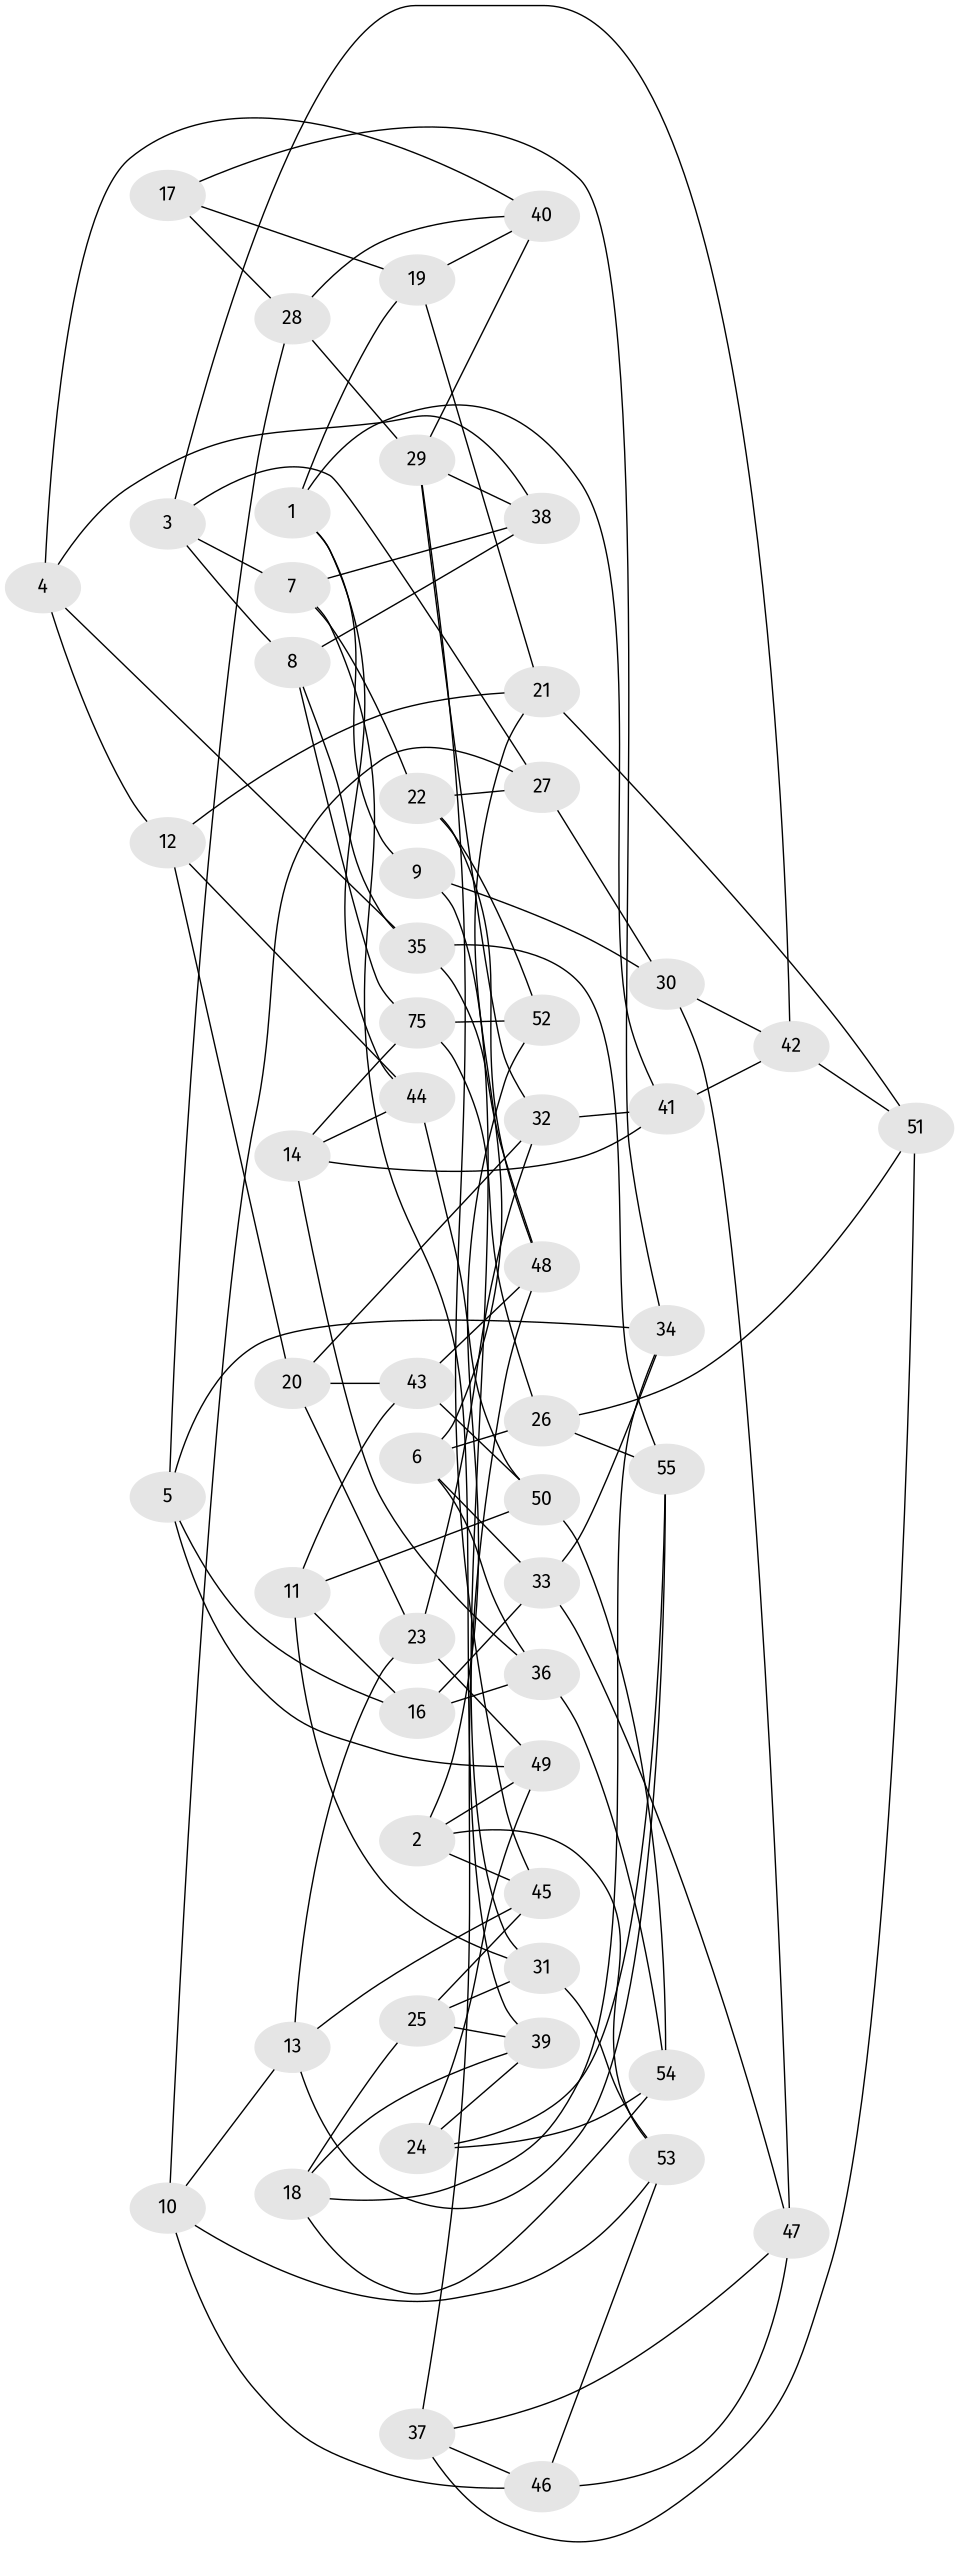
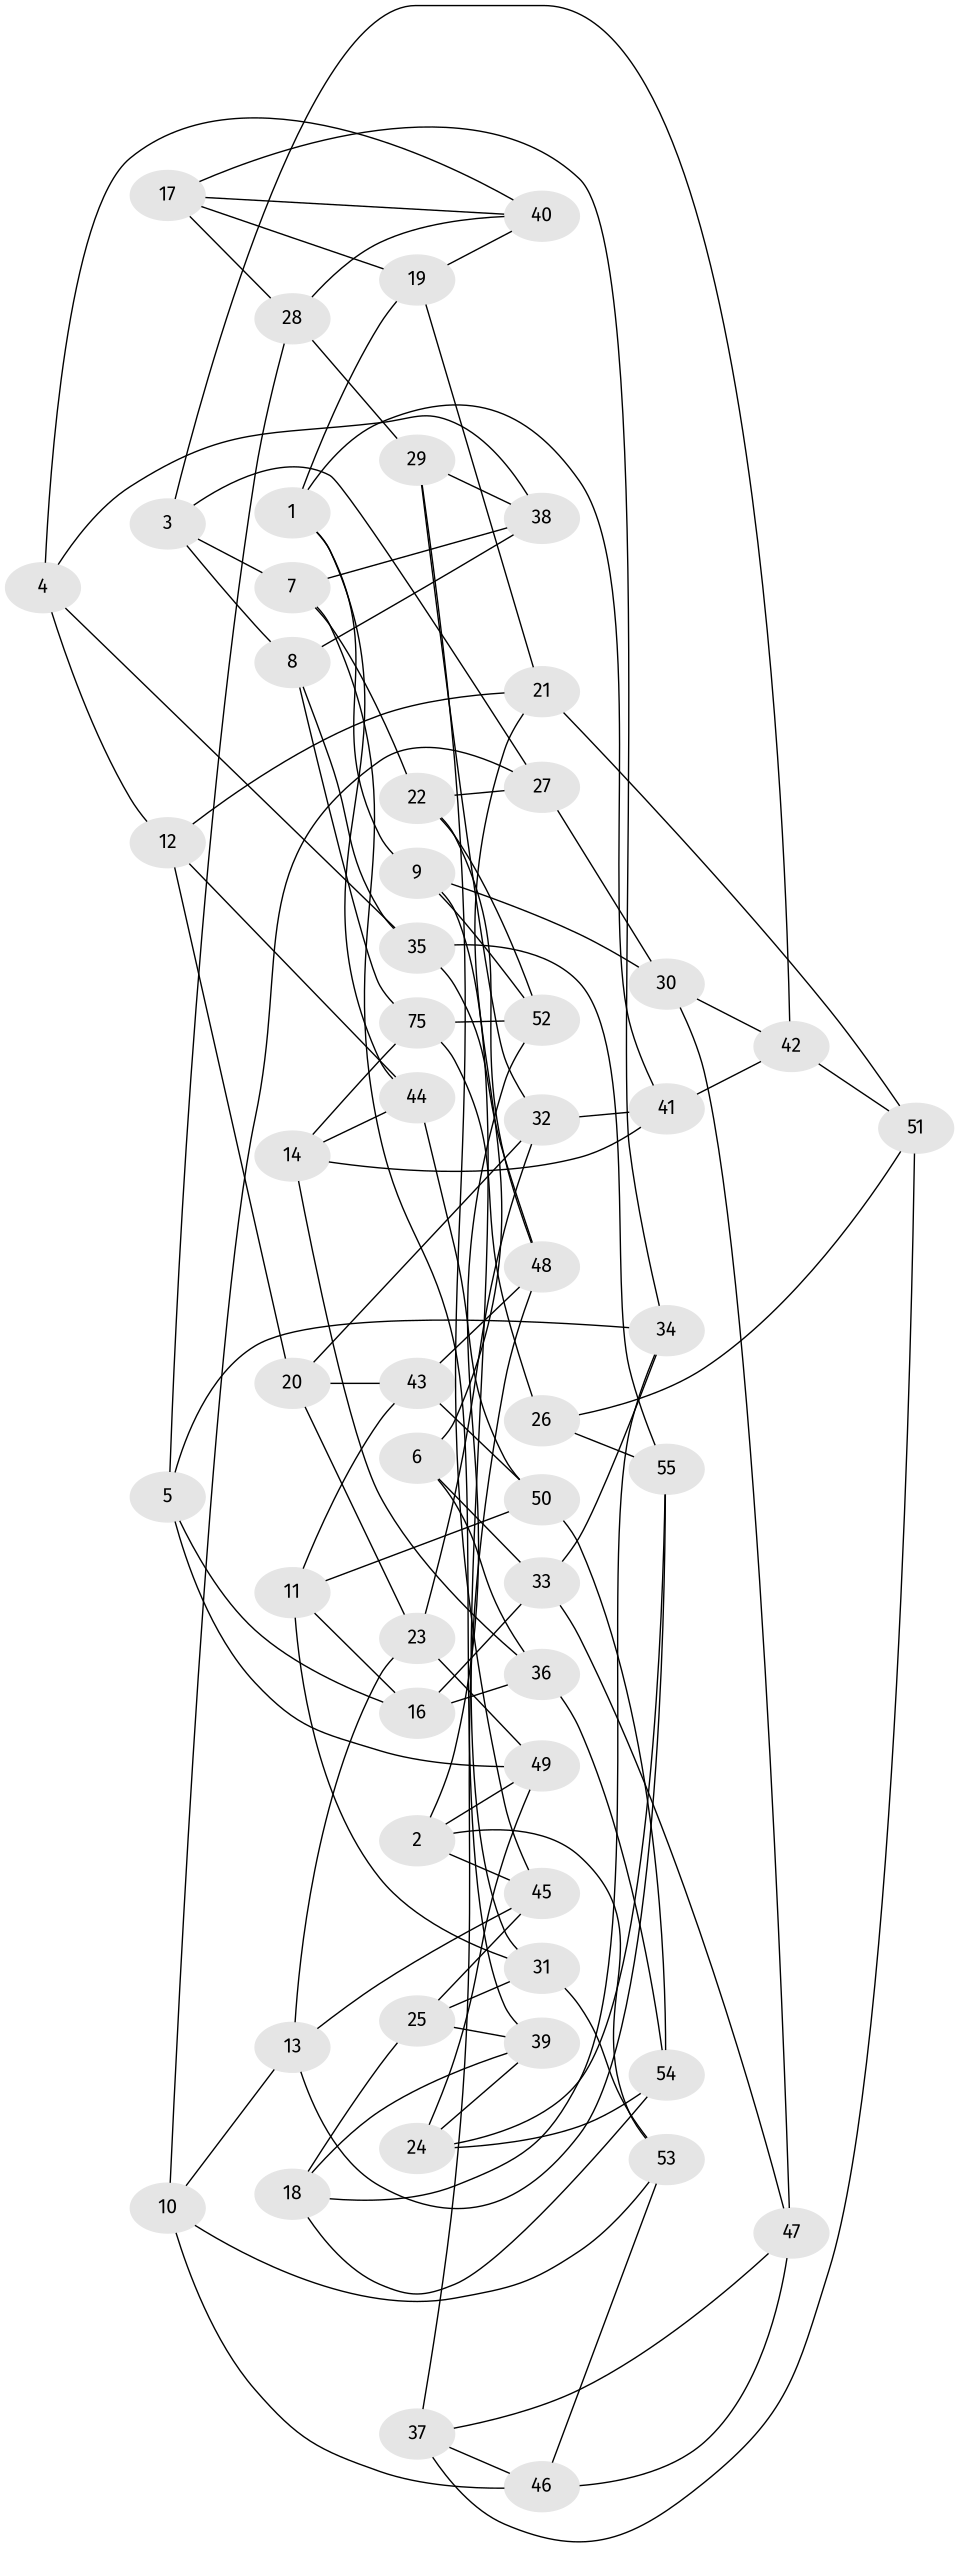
(480, 338) -> (355, 206)
none -> (500, 966)
(480, 1439) -> none
